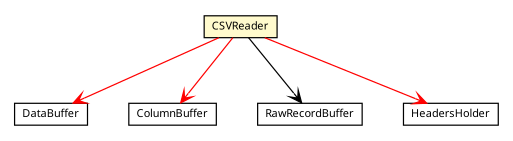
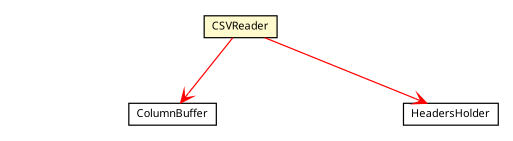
(51, 114) -> none
(310, 114) -> none
